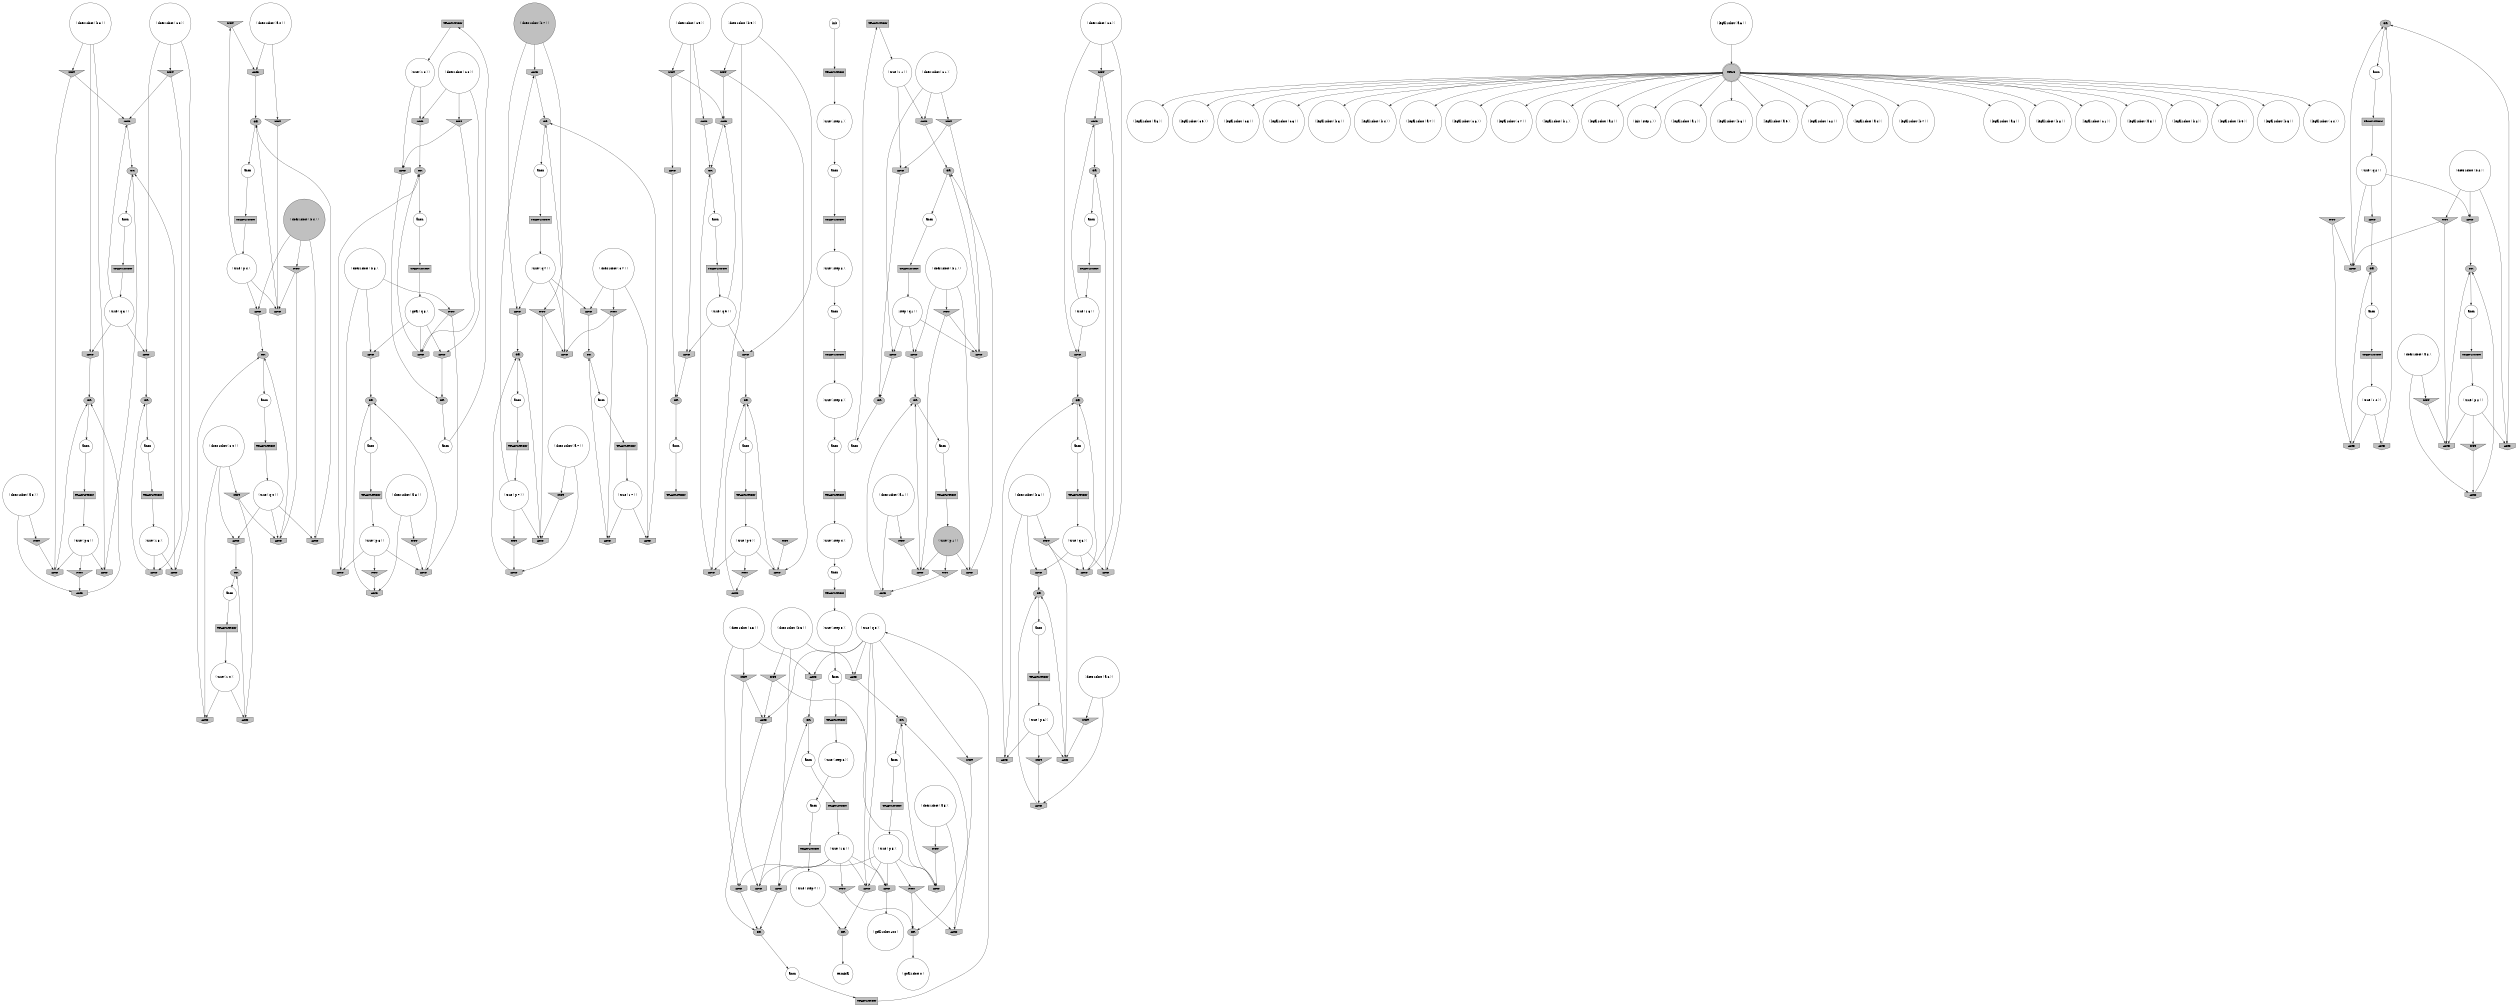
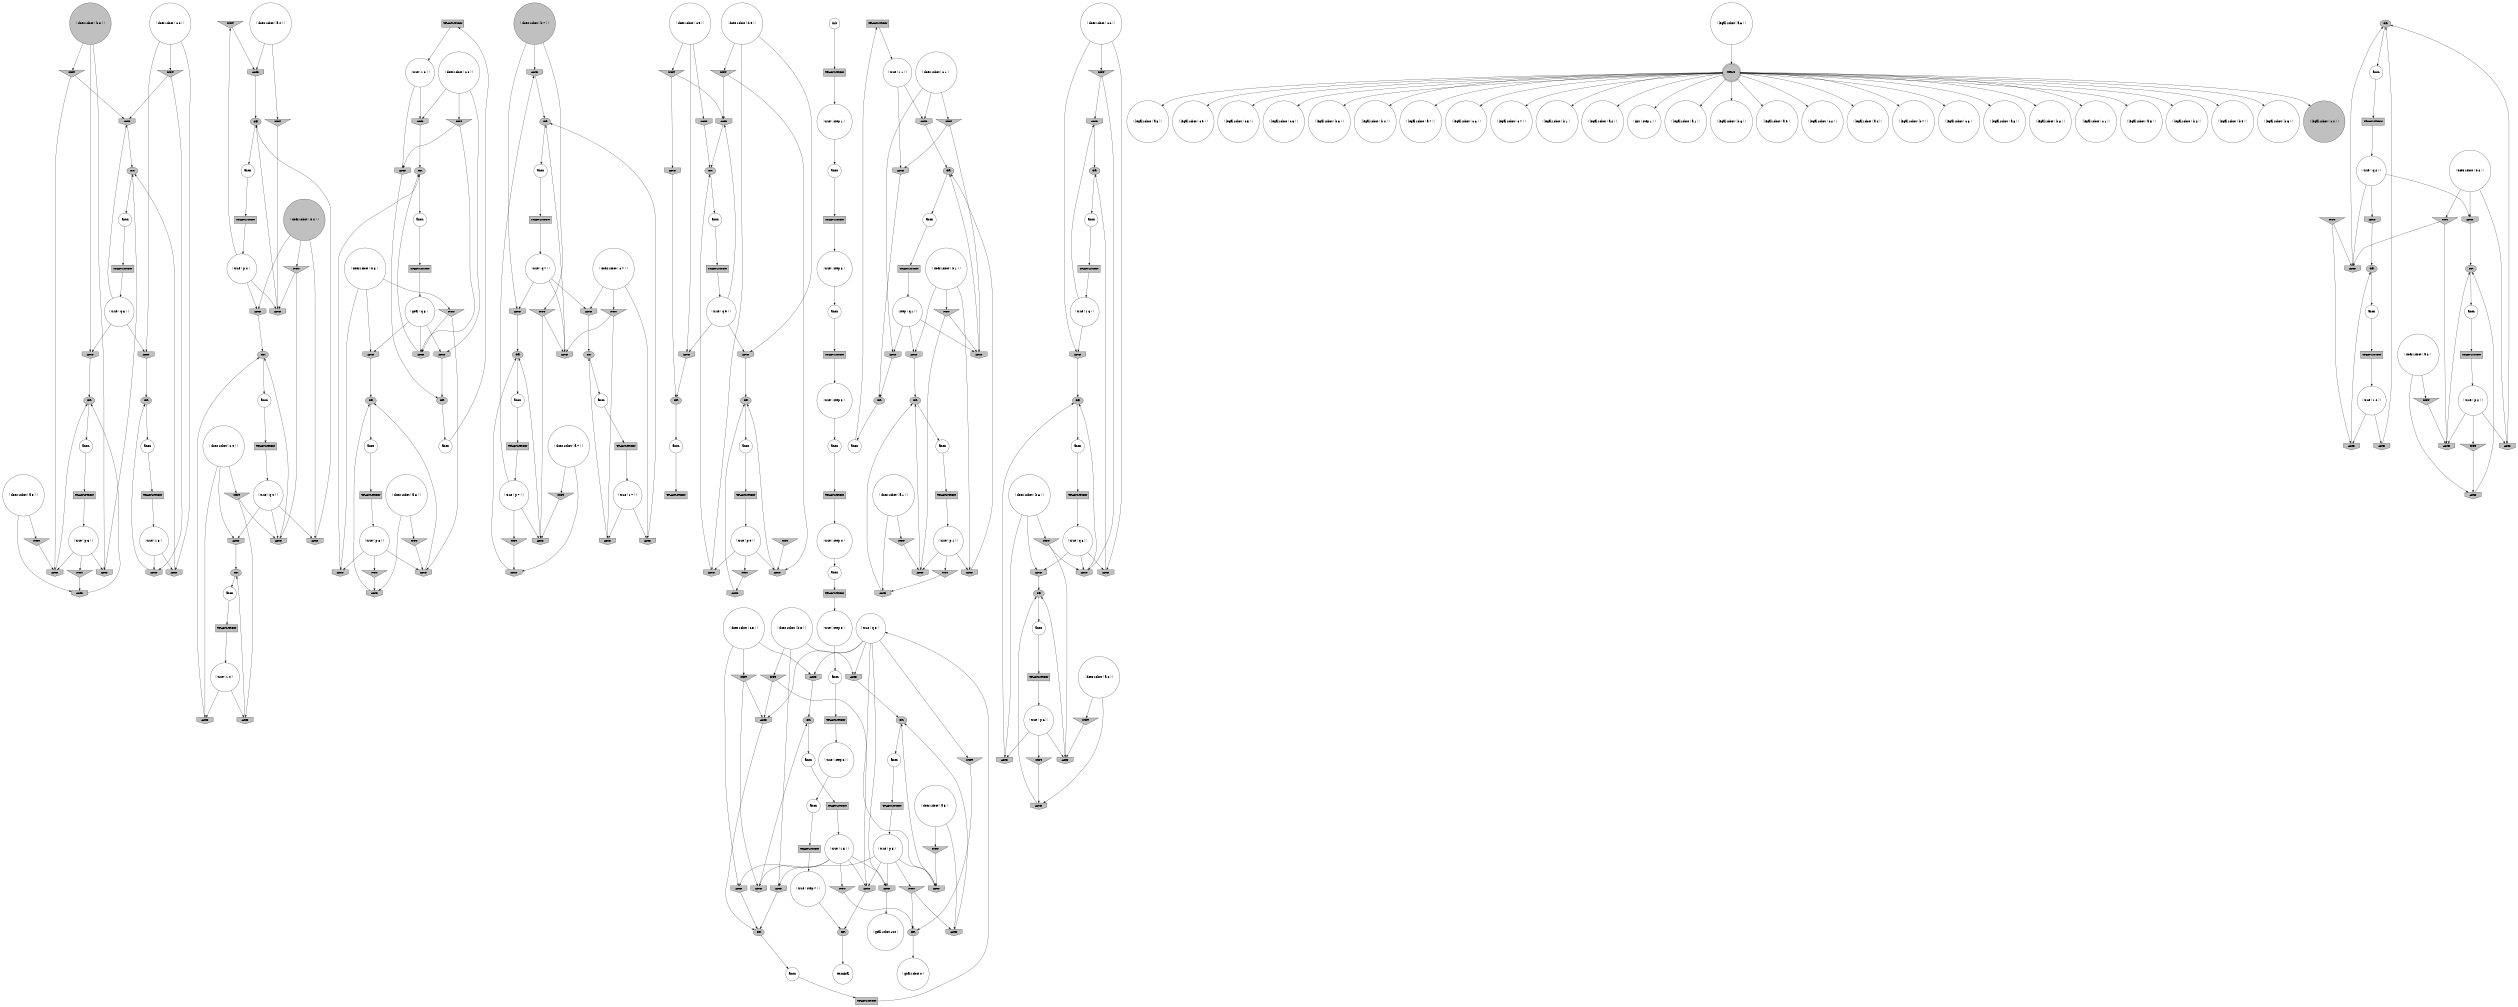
(90, 24) -> (90, 24)
none -> (1959, 122)
(2324, 122) -> (2324, 122)
(948, 541) -> (948, 541)
